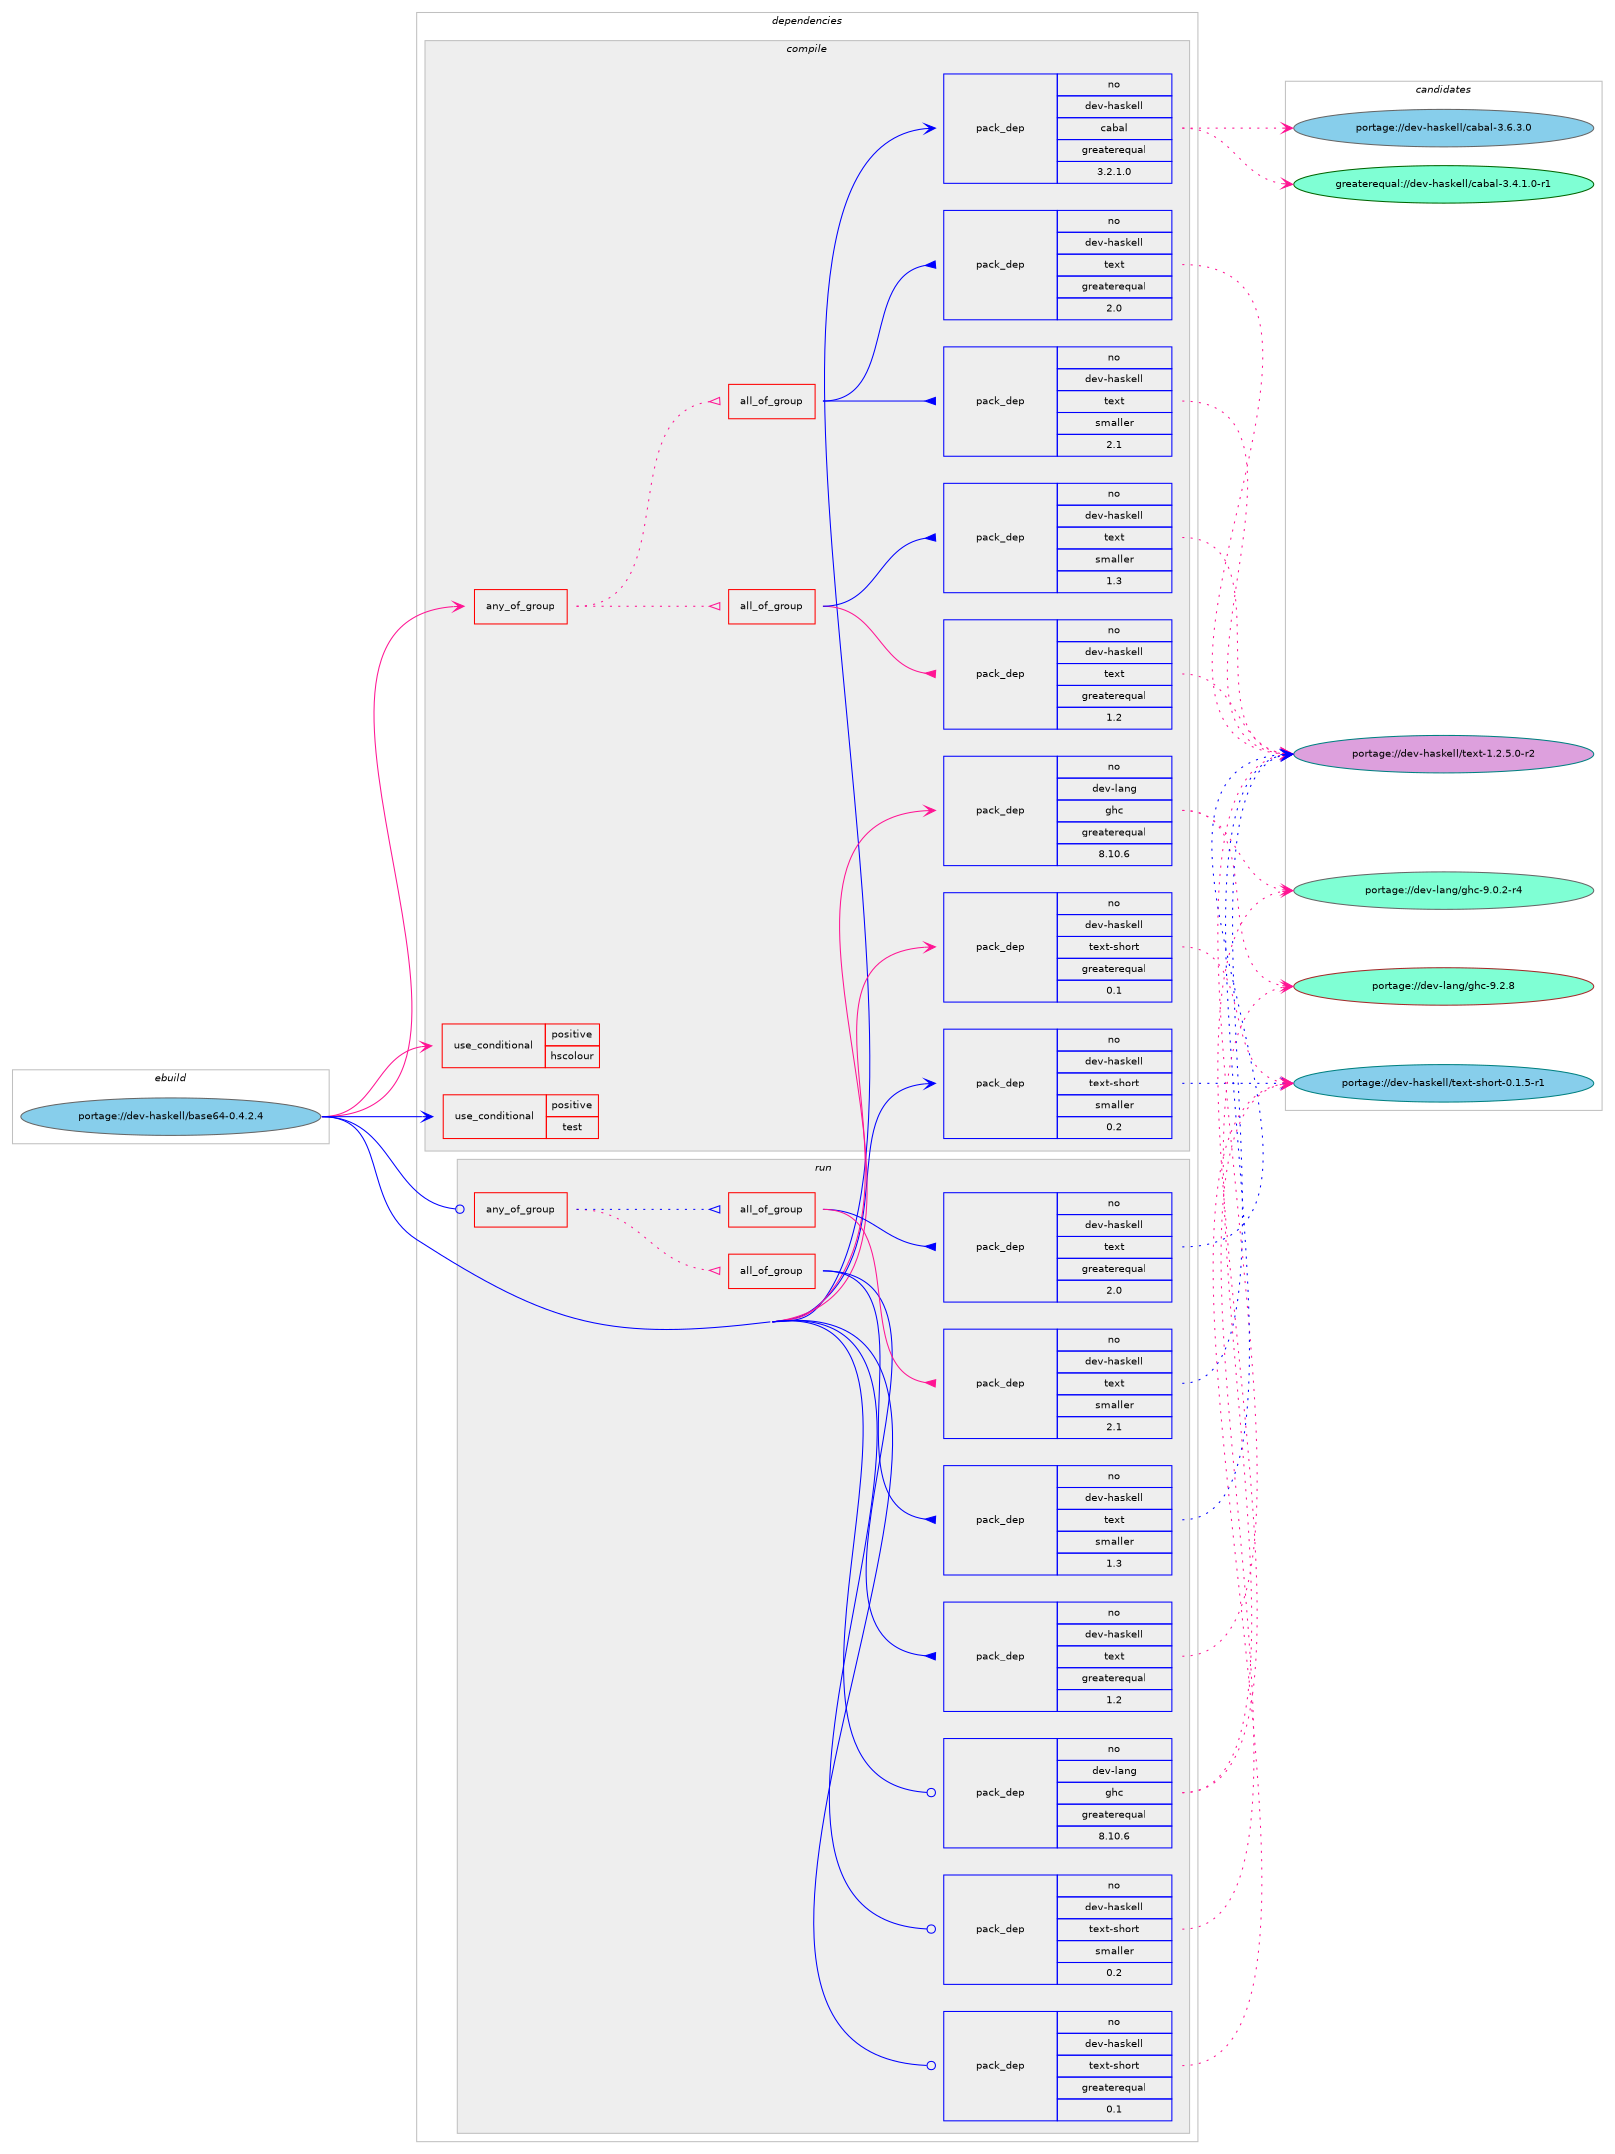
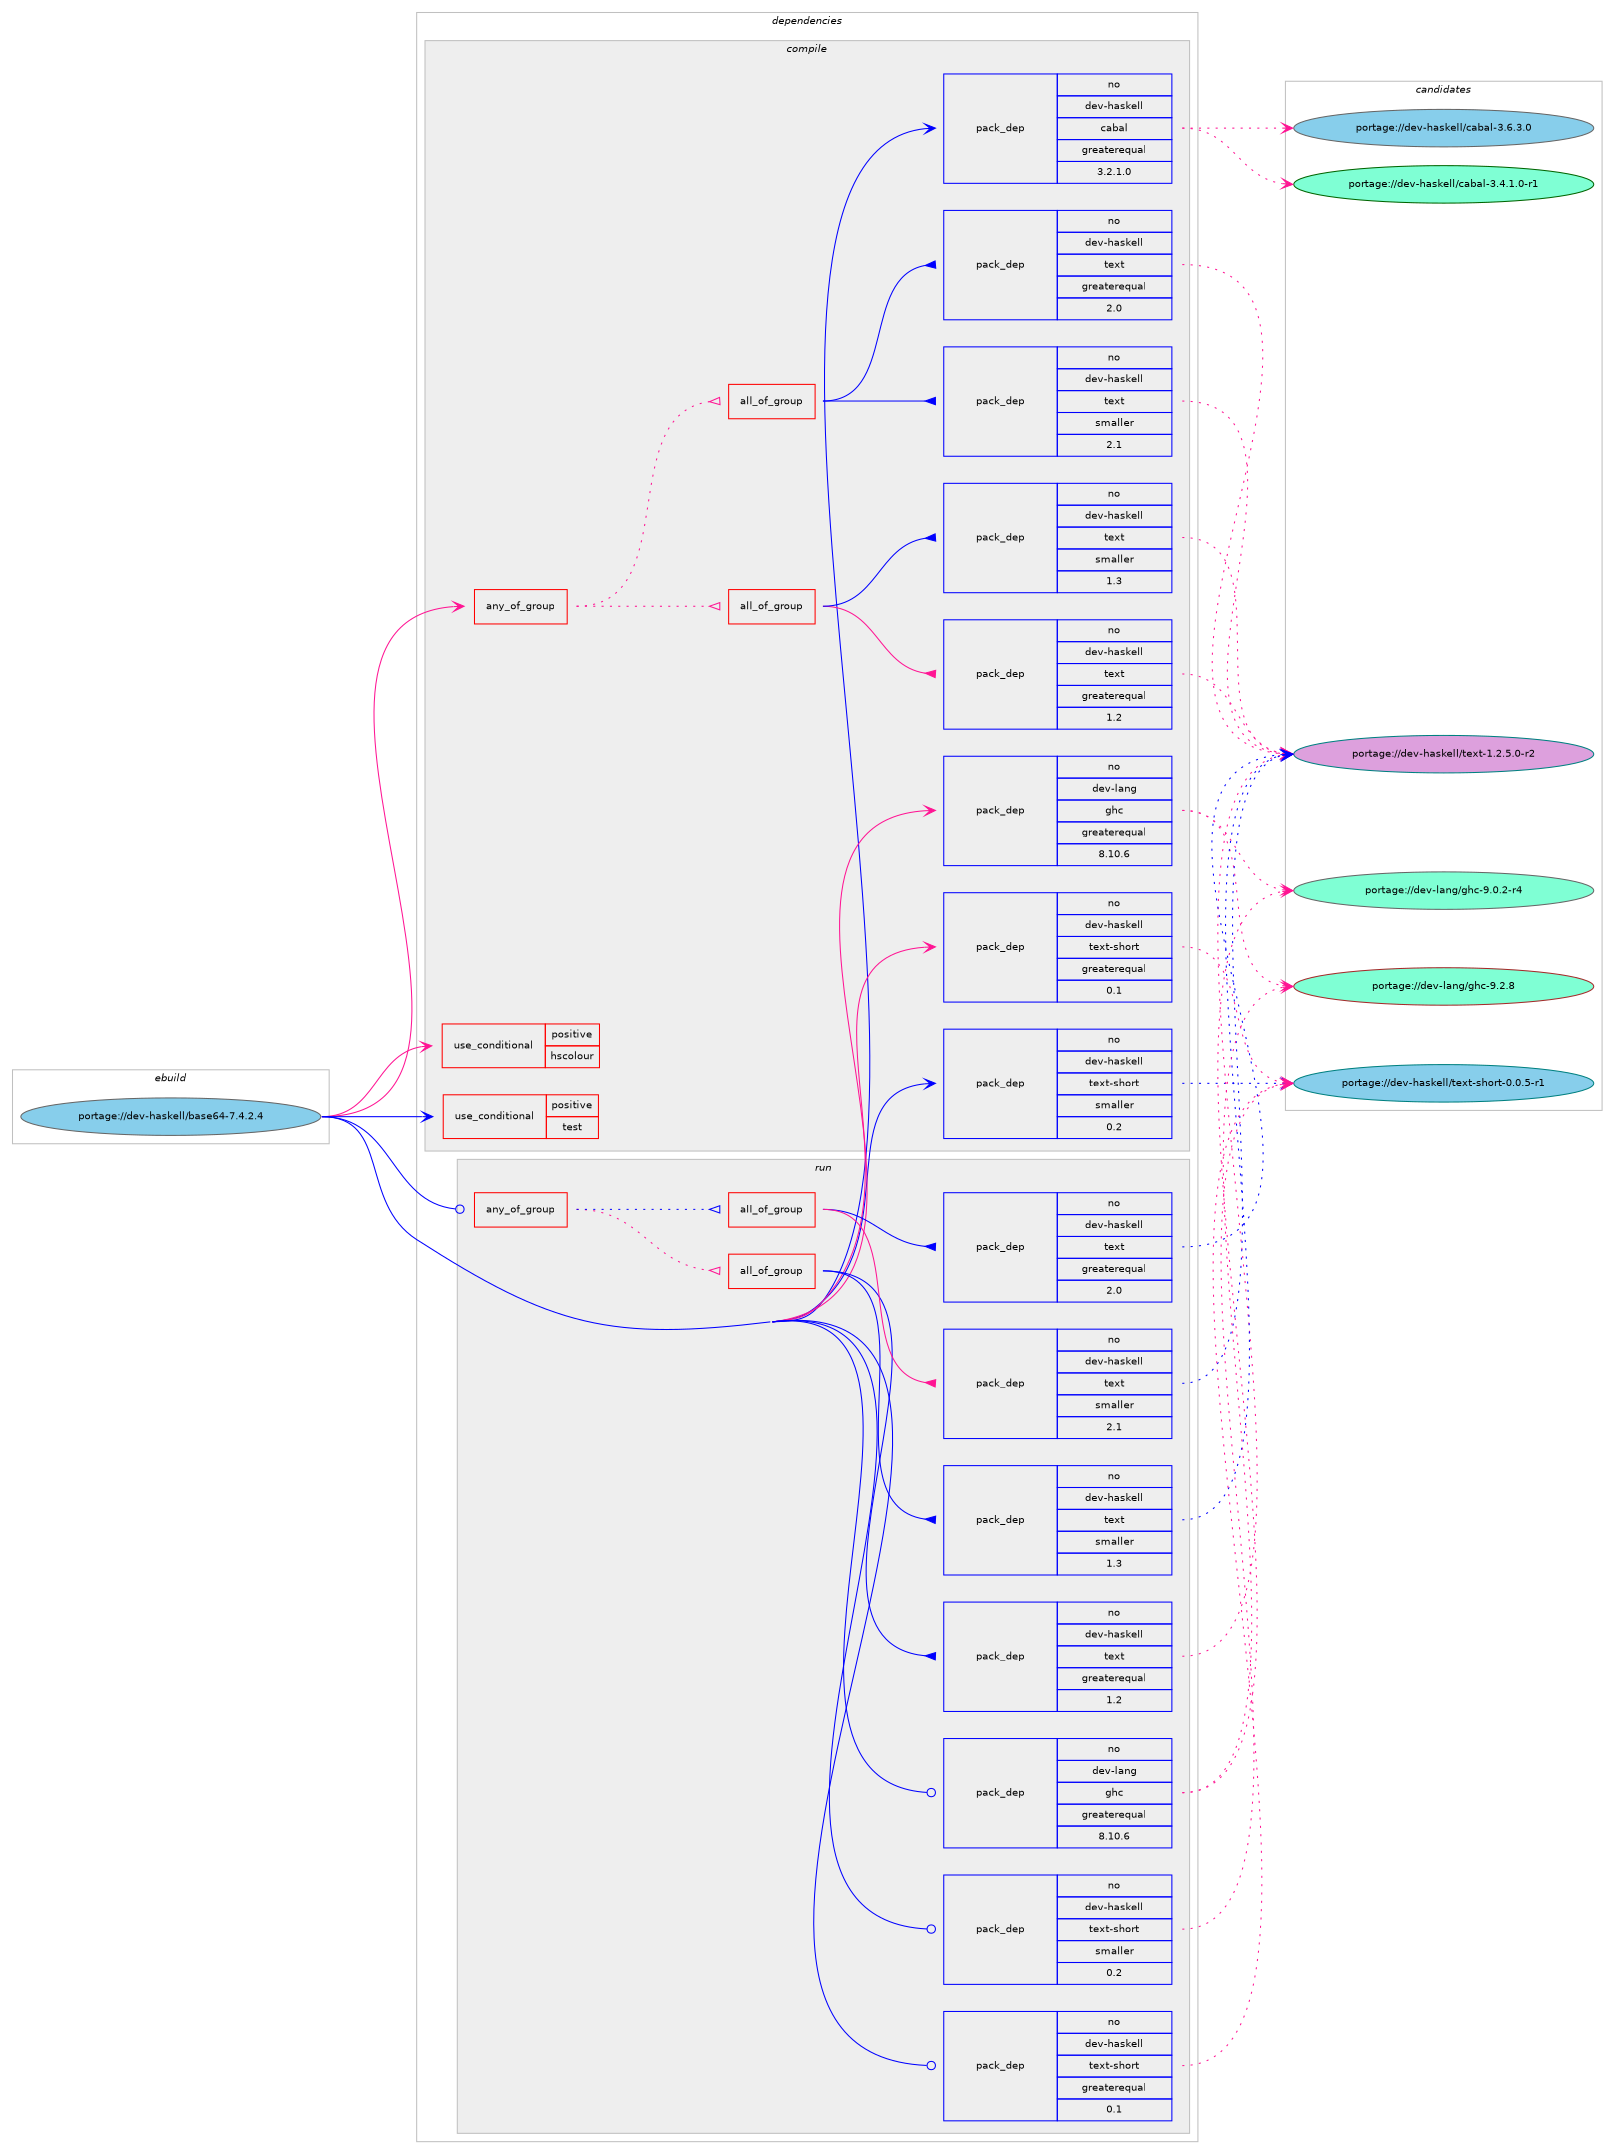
(1444, 184) -> (1444, 184)
(1444, 1083) -> (1444, 1083)
(171, 1117) -> (171, 1117)
